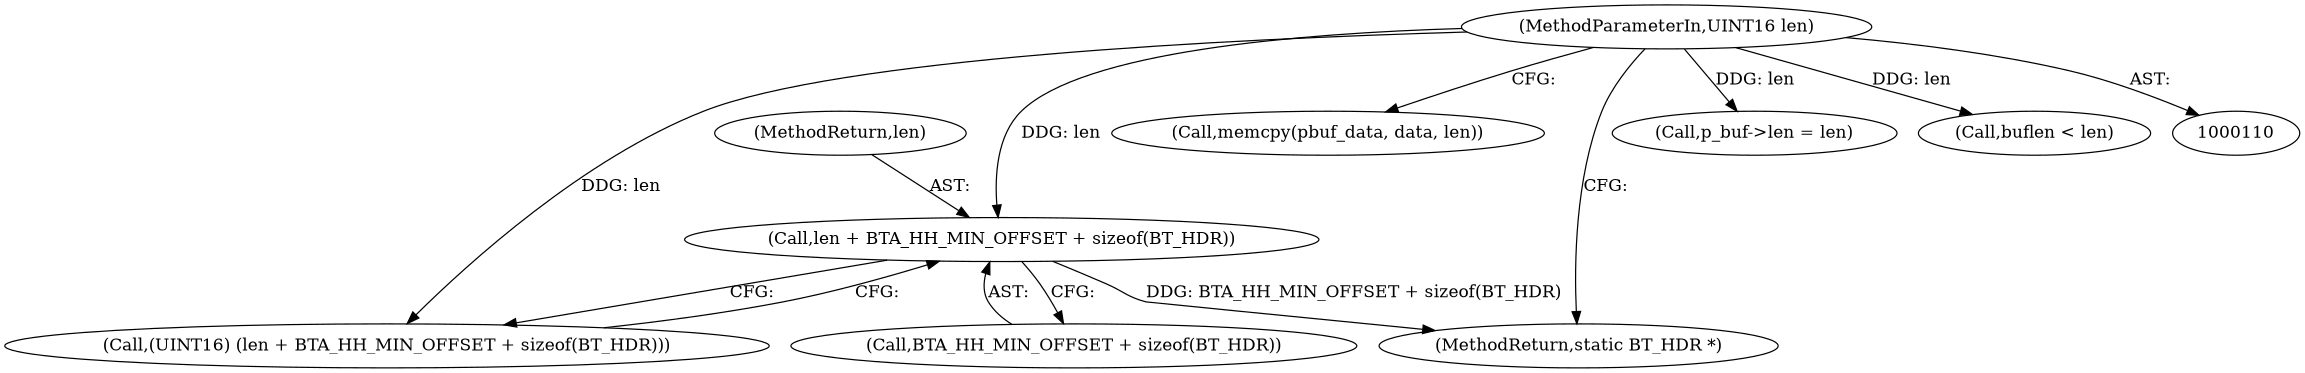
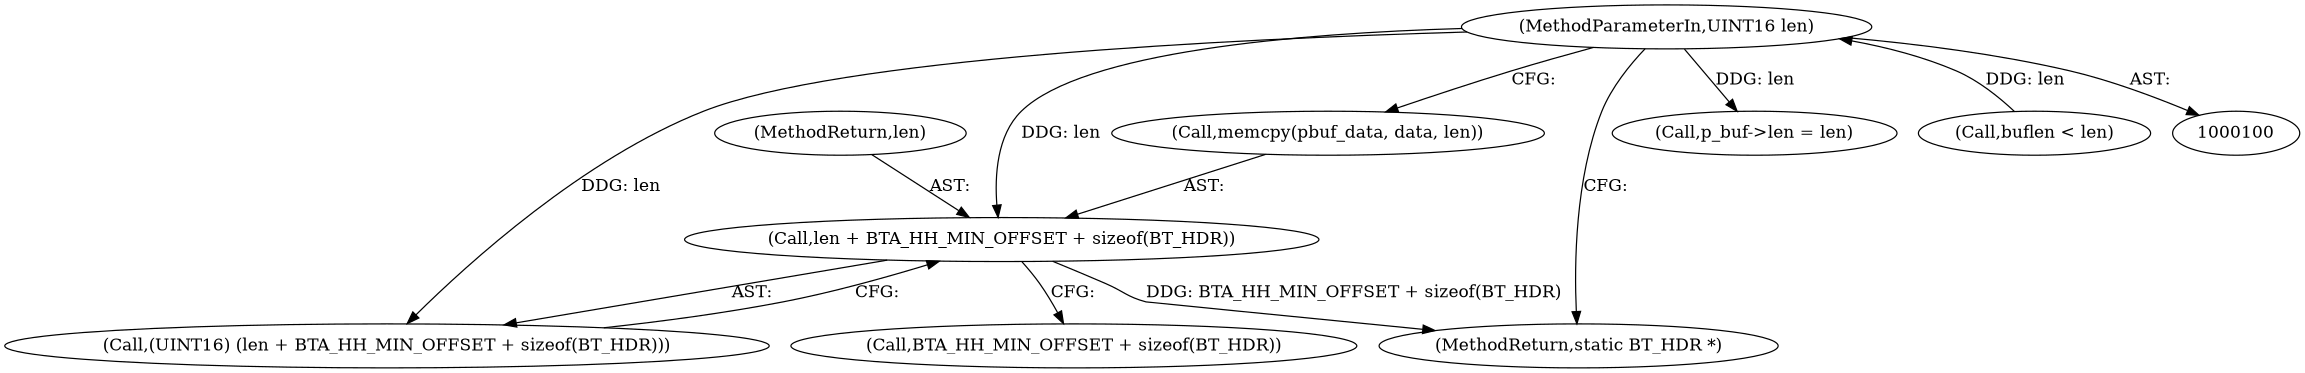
(1848, 79) -> (1939, 64)
(2236, 133) -> (2236, 133)
(755, 293) -> (755, 293)
(989, 303) -> (1172, 184)
